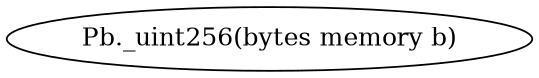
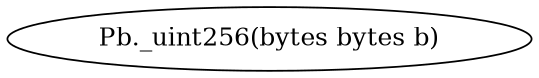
(270, 39) -> (270, 39)
